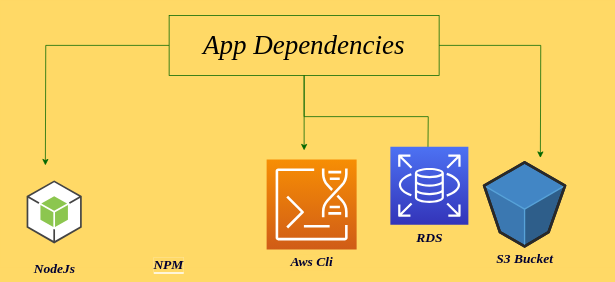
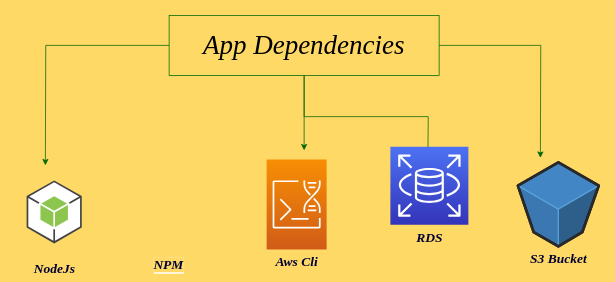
(312, 204) -> (297, 204)
(525, 204) -> (558, 204)
